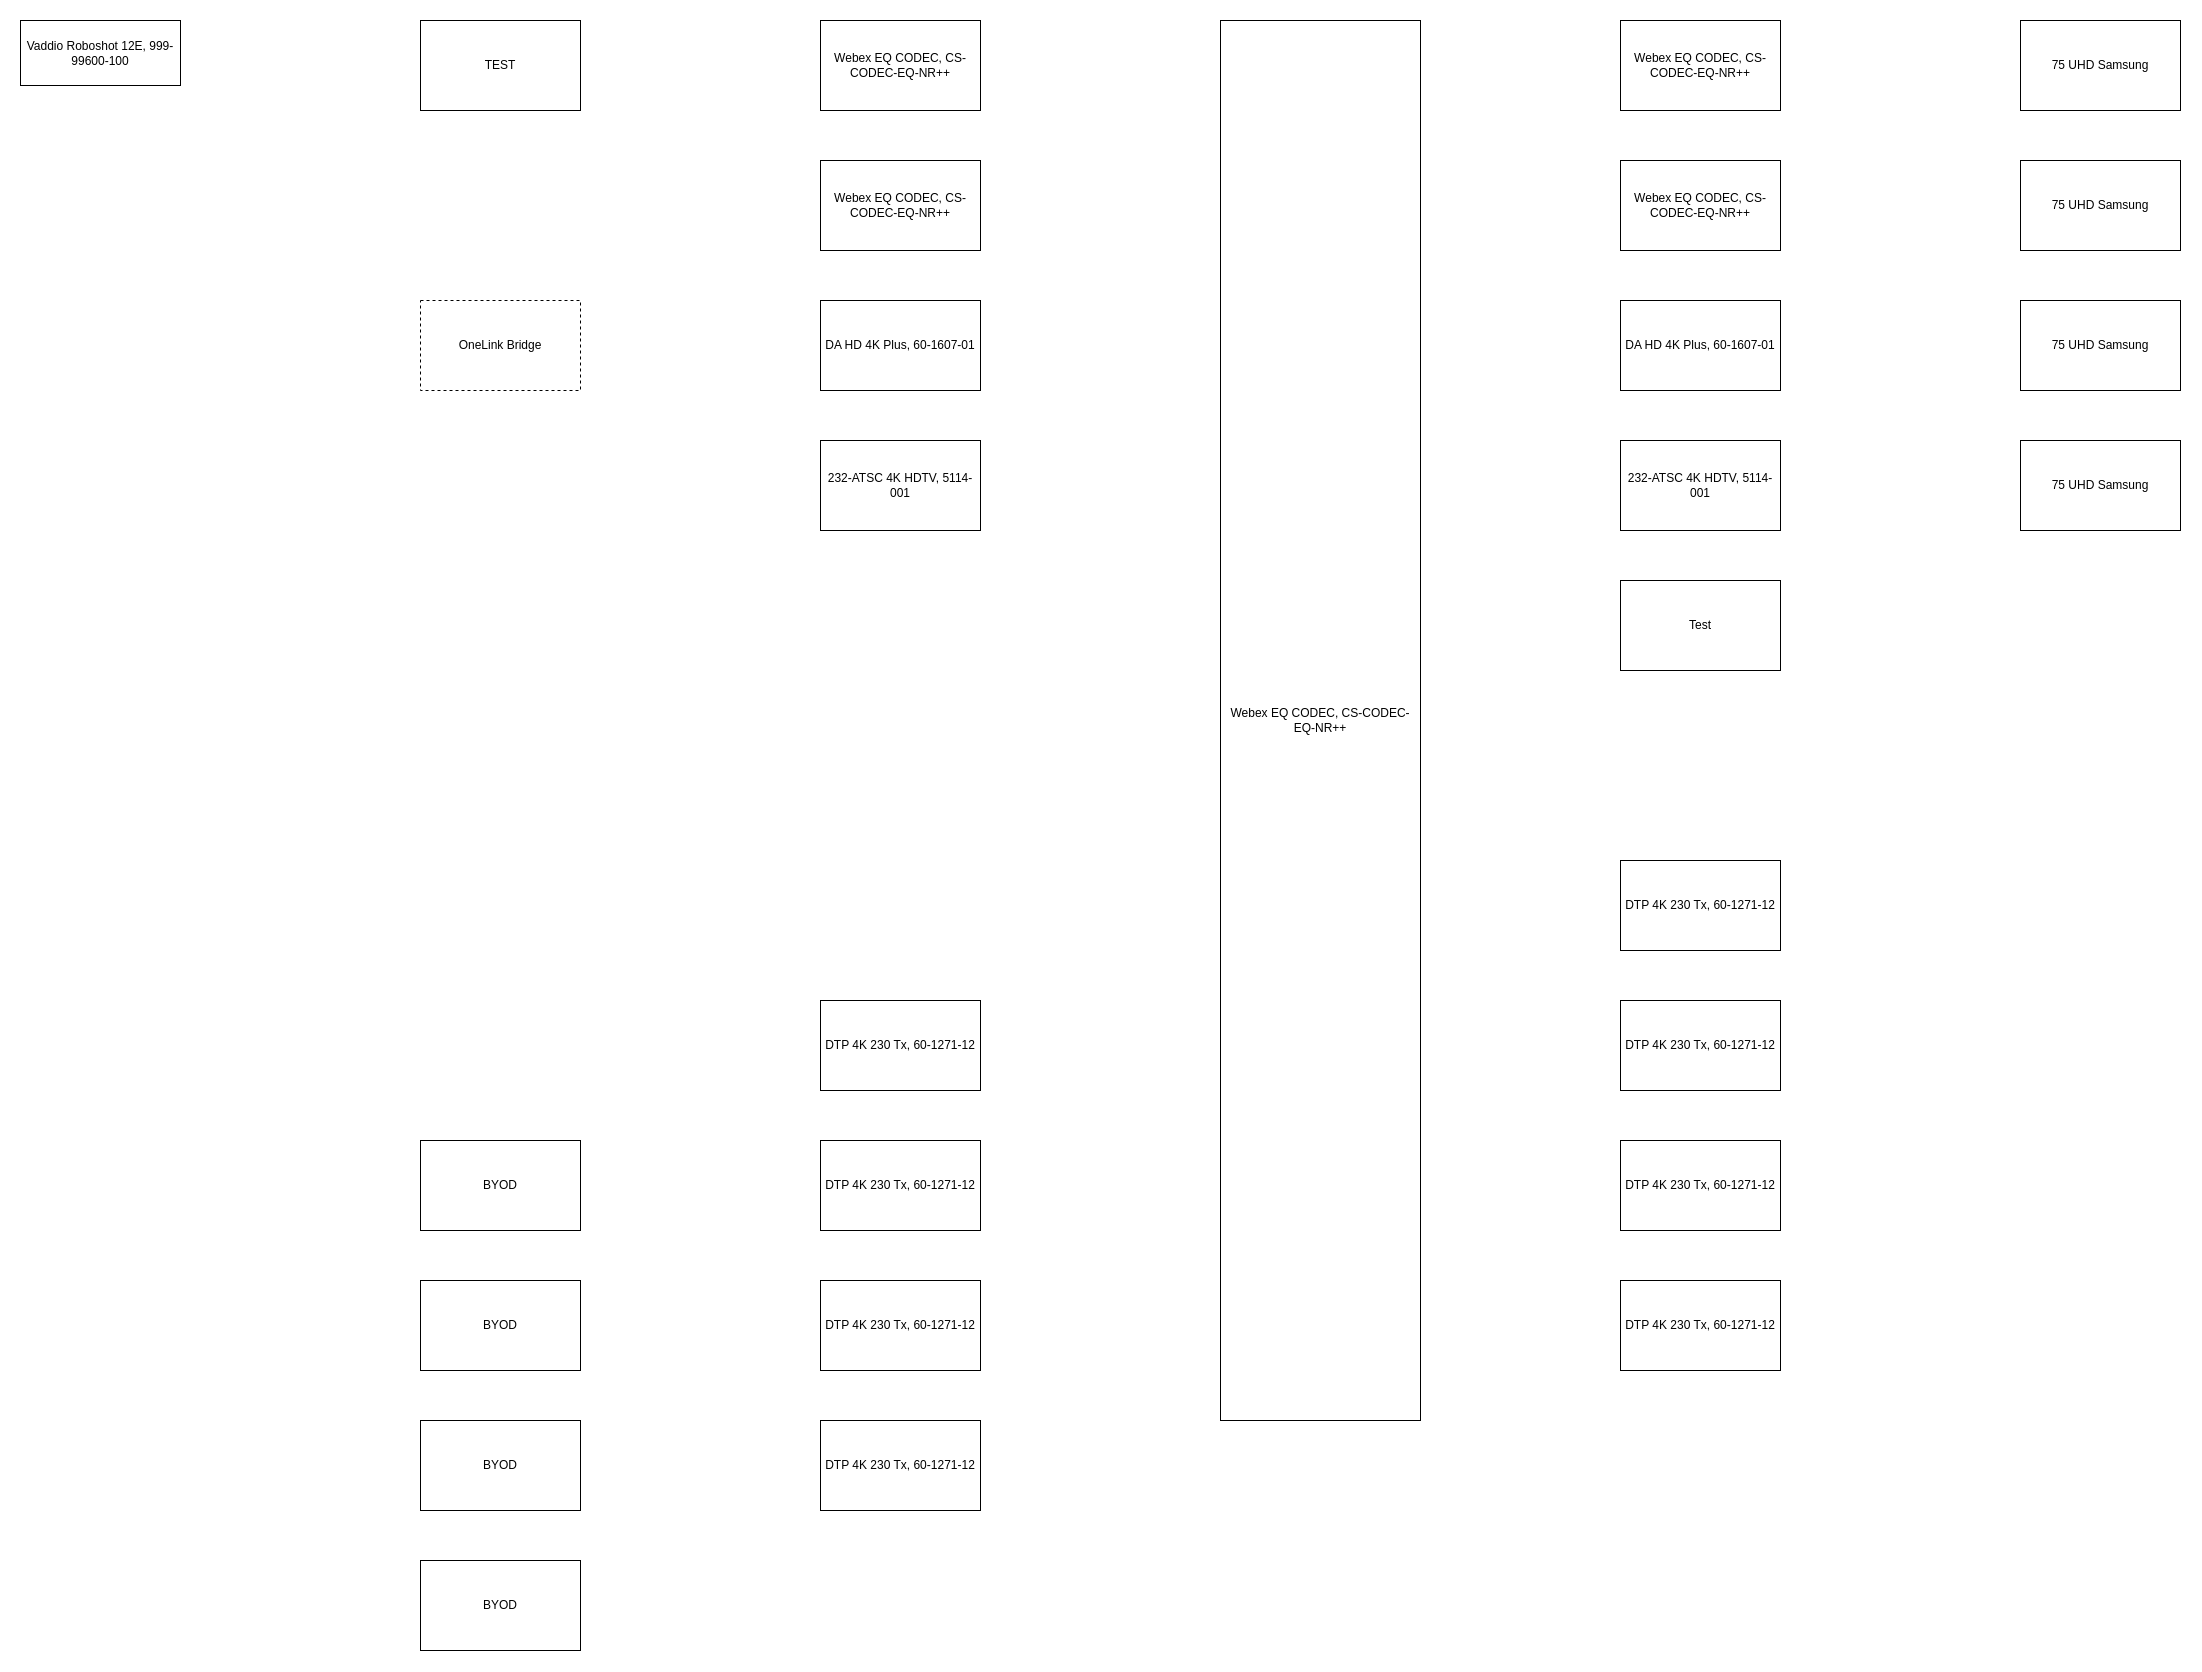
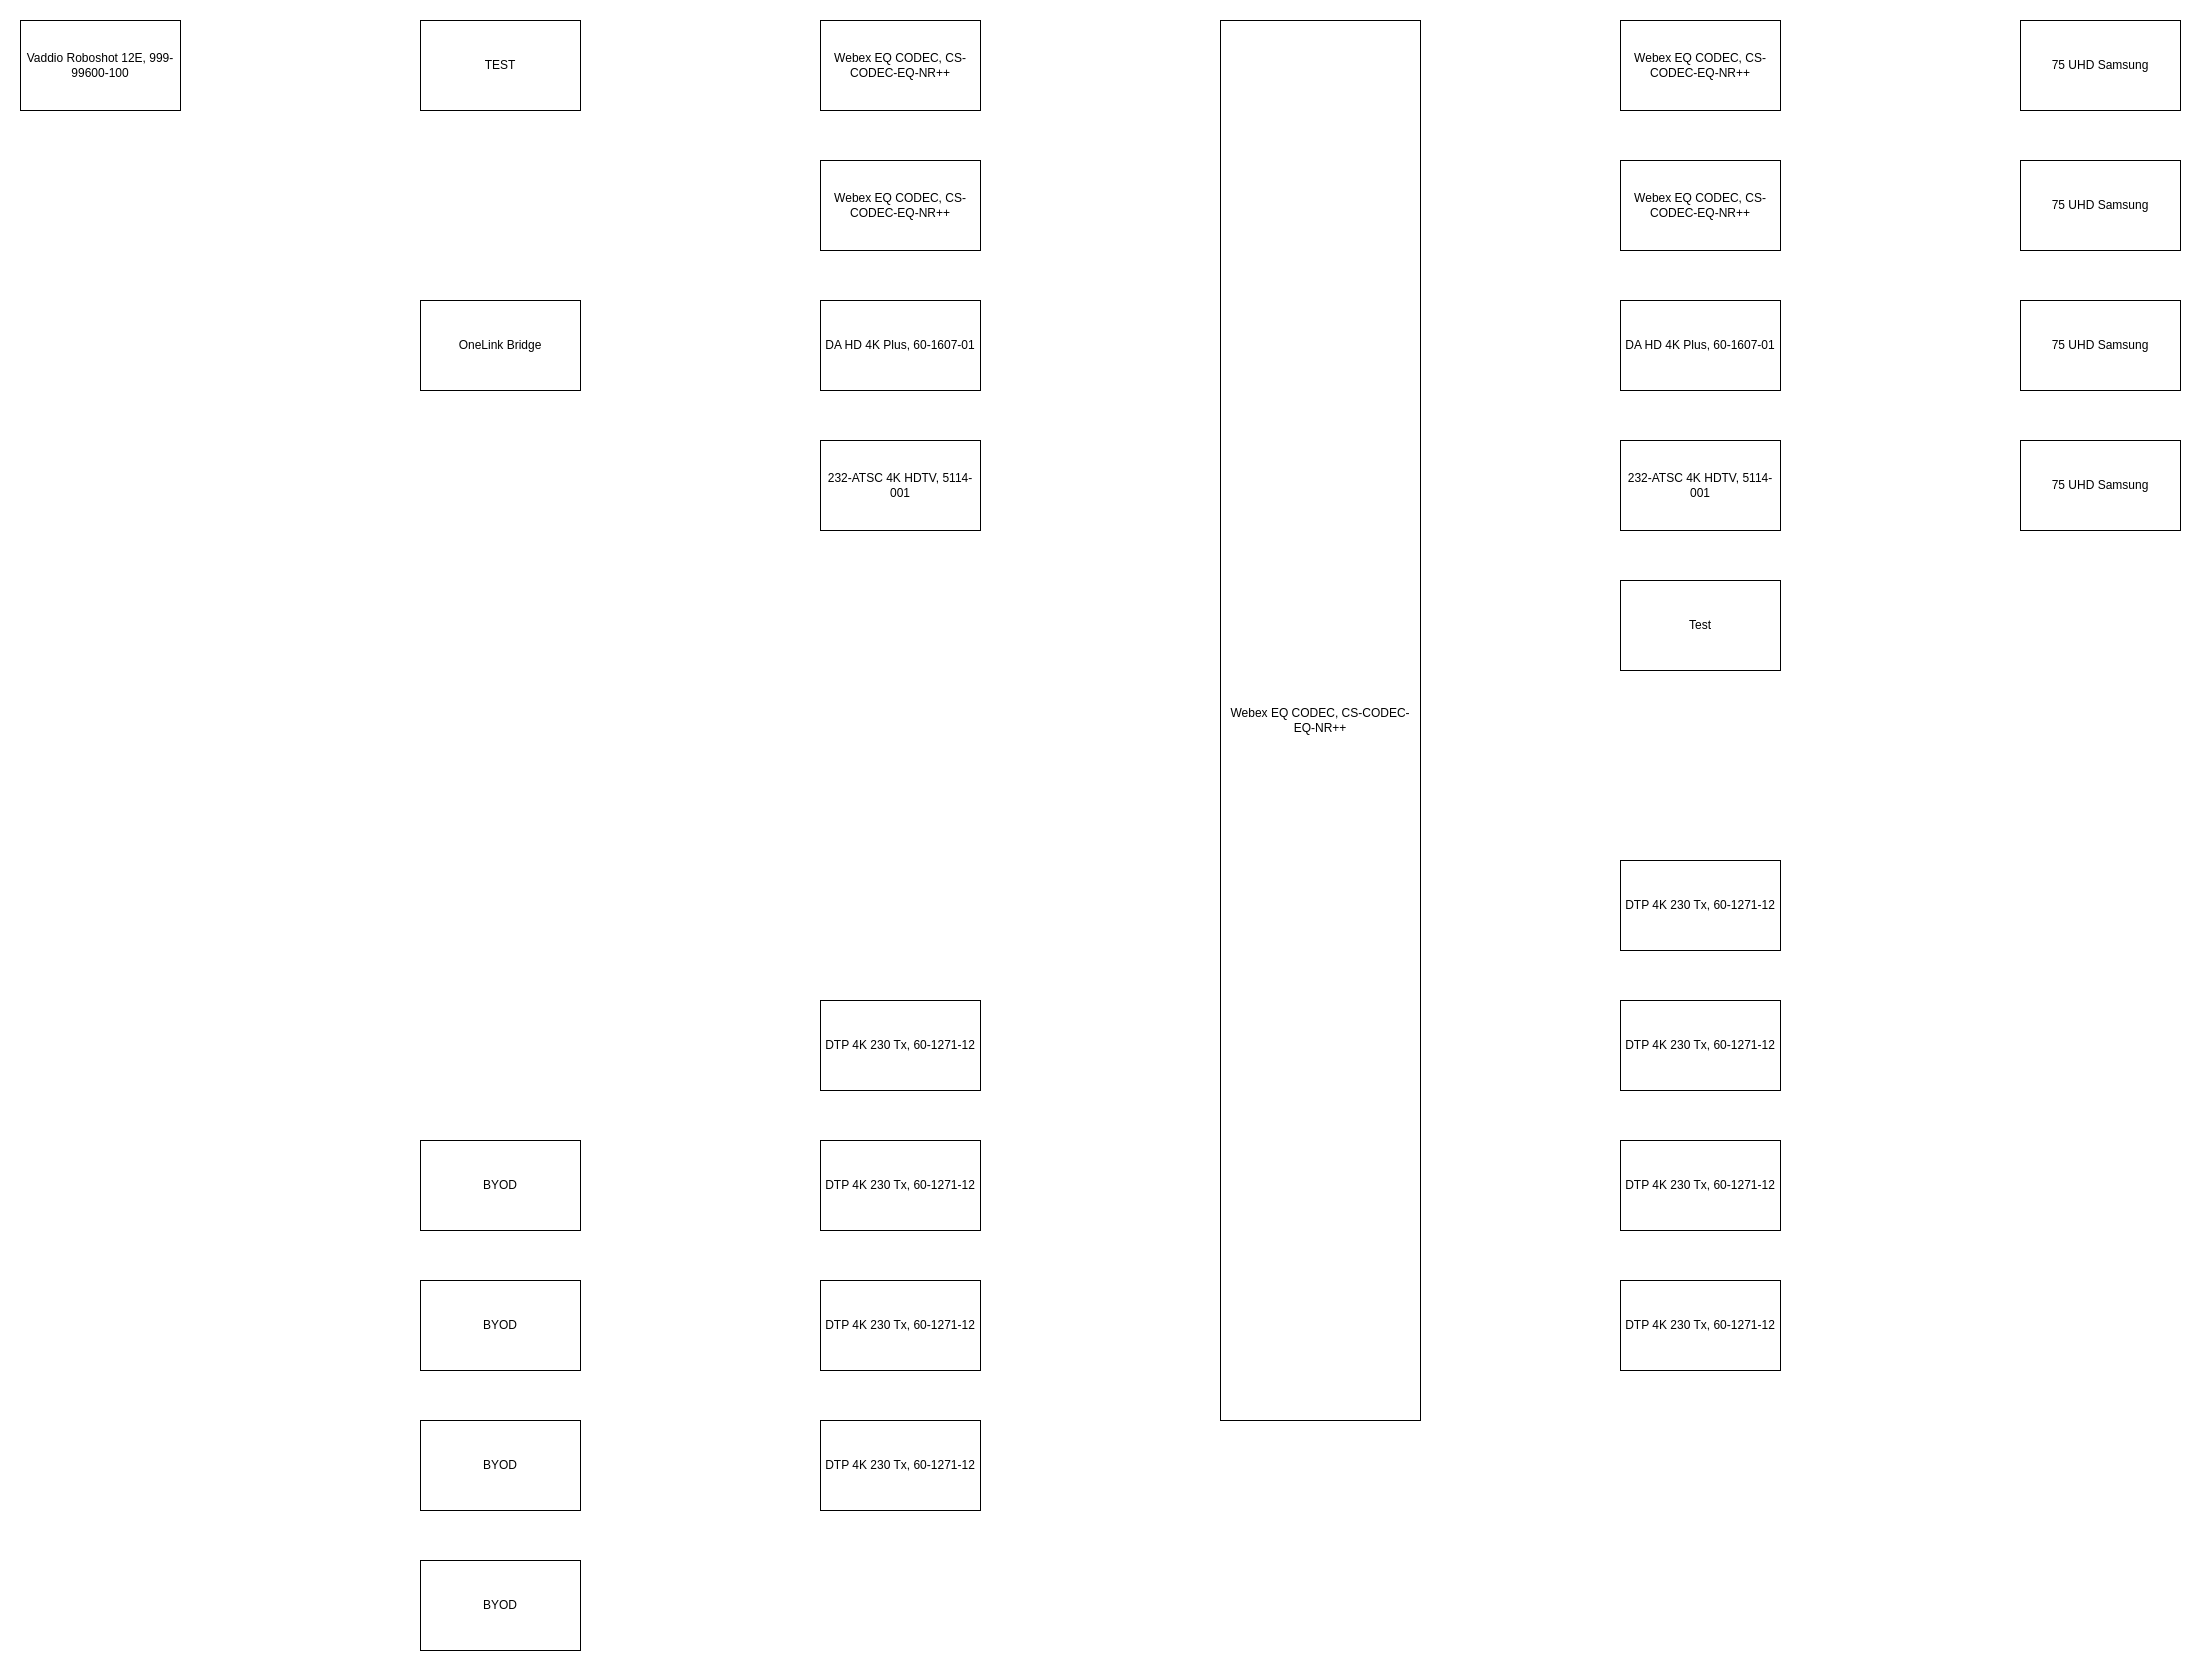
(101, 53) -> (101, 66)
(501, 346) -> (501, 346)
